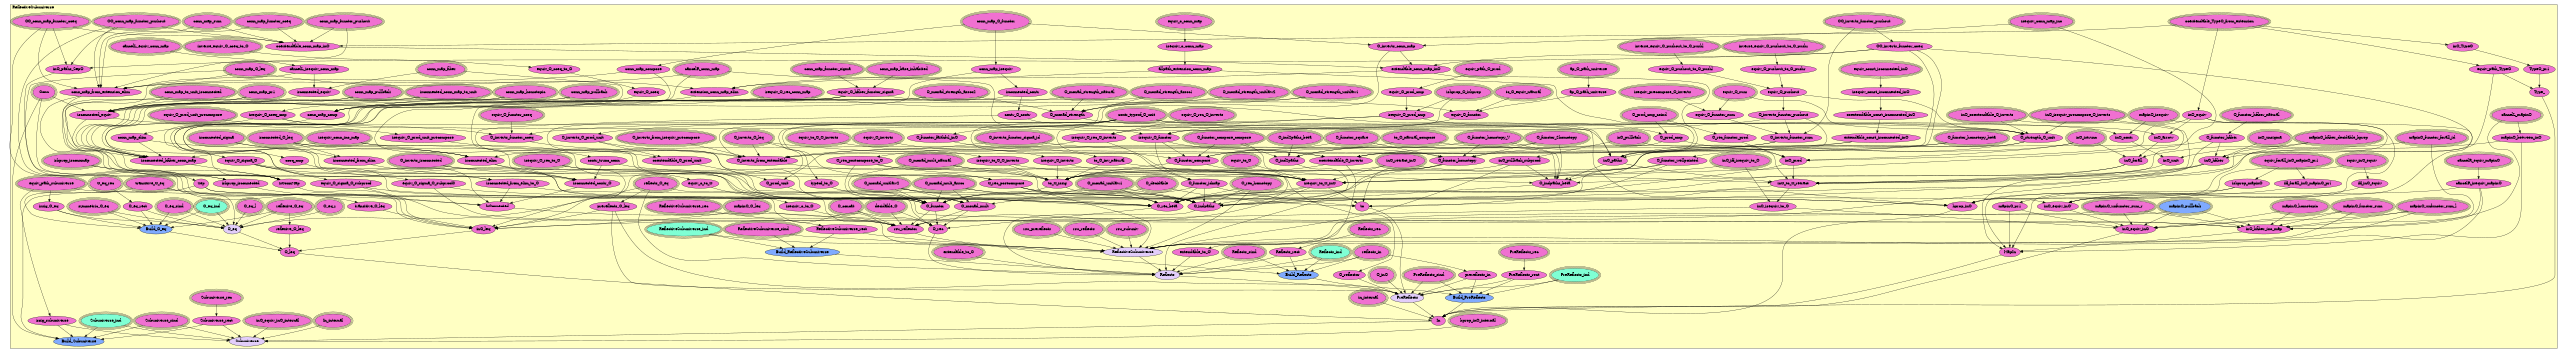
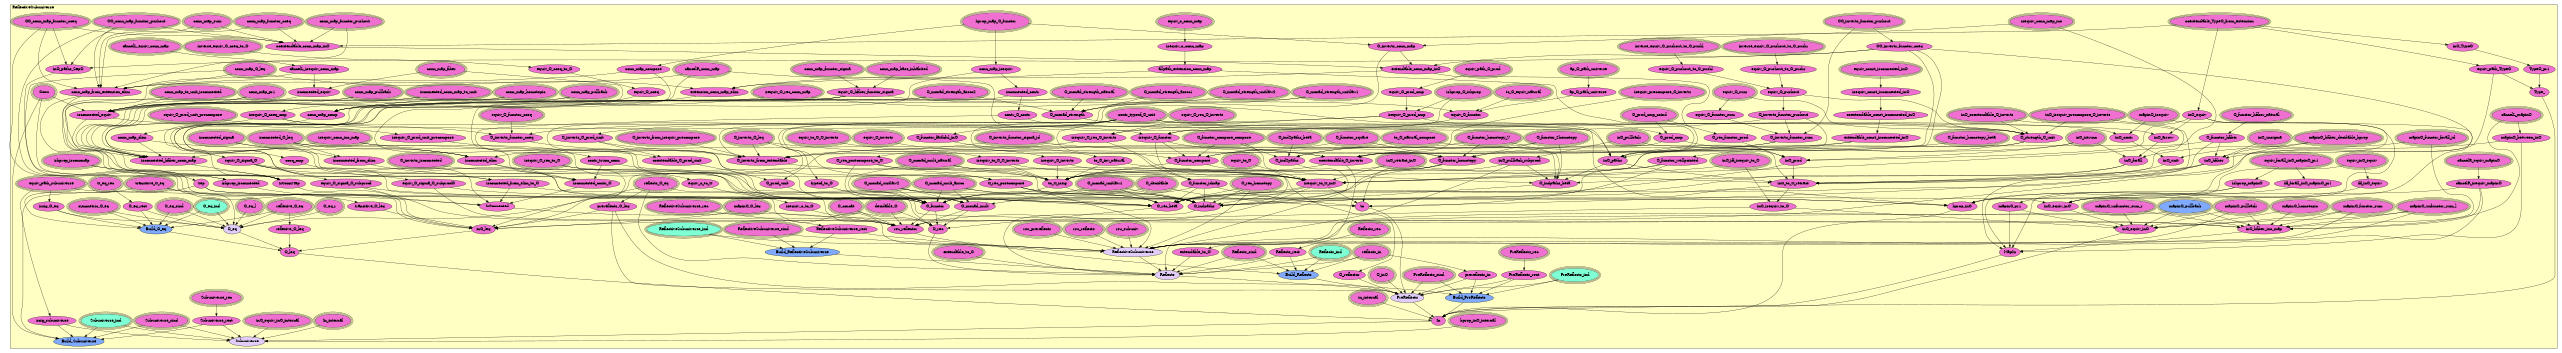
(996, 22) -> (996, 22)
(1688, 103) -> (1499, 120)
(1755, 147) -> none
(505, 172) -> none
none -> (2241, 206)
